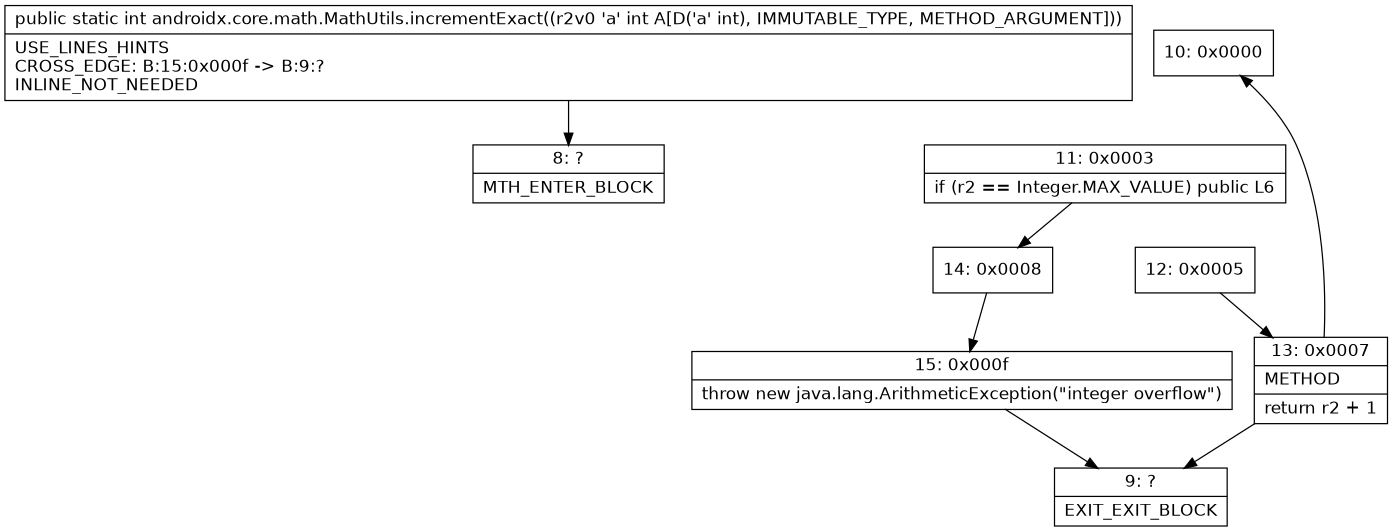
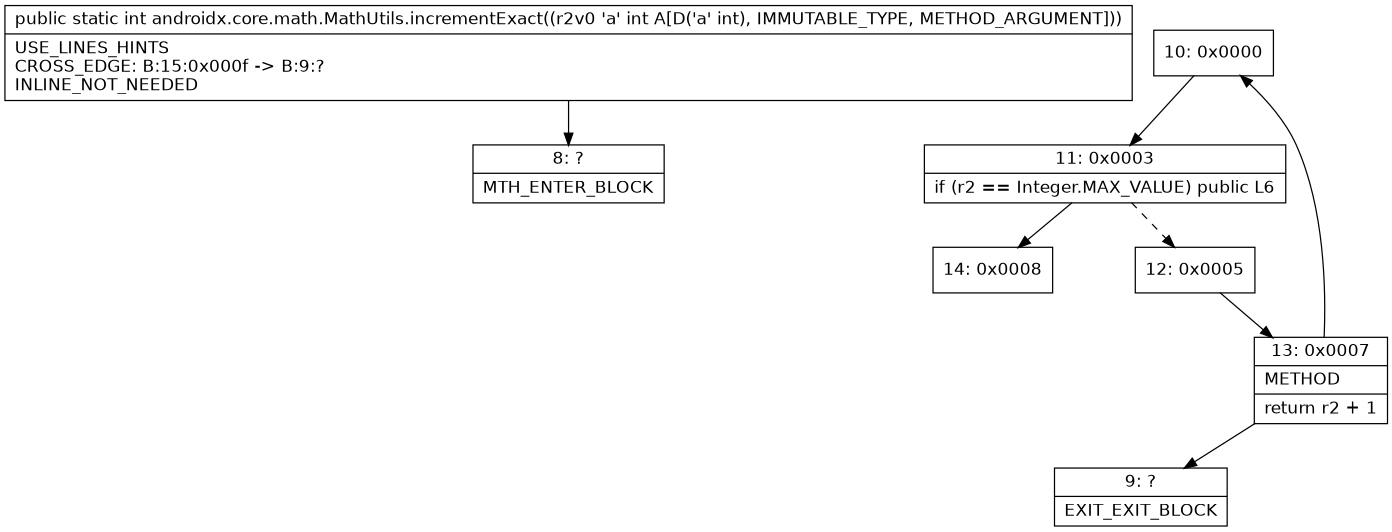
none -> (1166, 106)
none -> (1149, 220)
(962, 380) -> none
